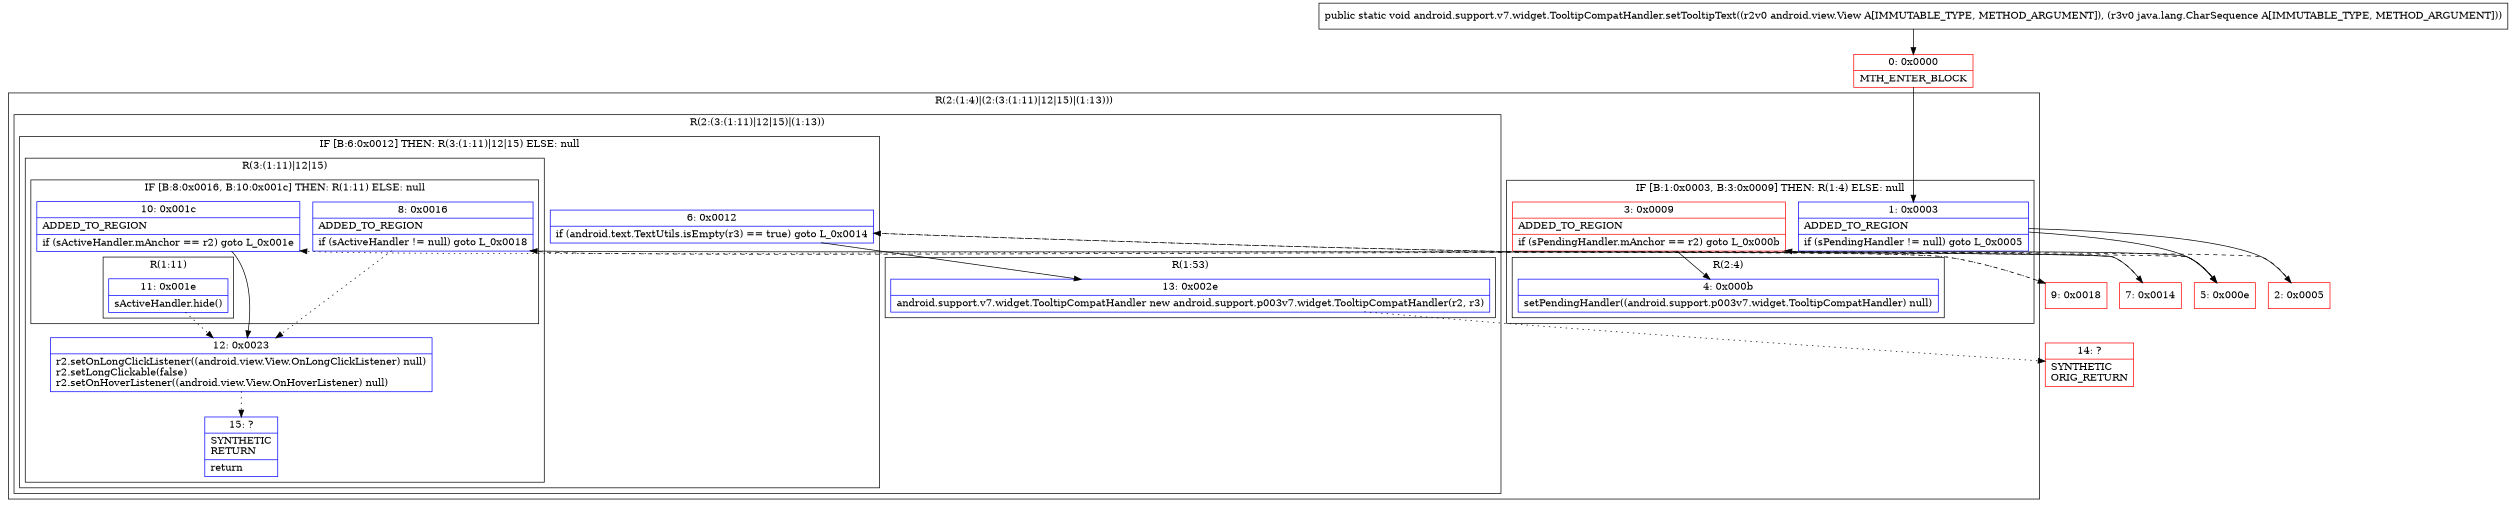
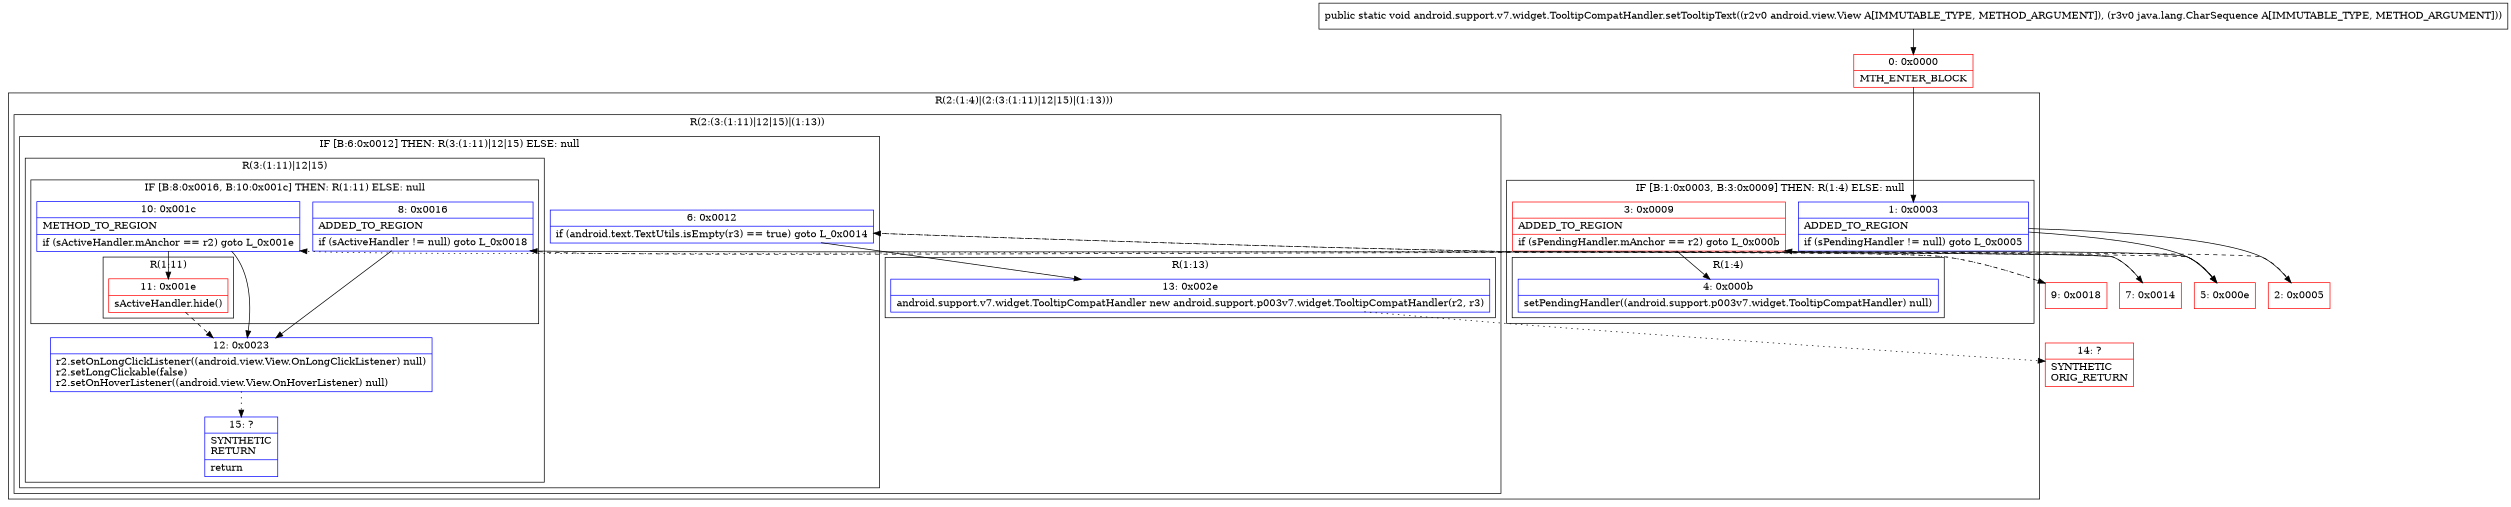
(95, 226) -> (100, 226)
none -> (168, 262)
(1190, 265) -> (1190, 265)
(1728, 265) -> (1728, 265)
(337, 292) -> (337, 292)
(168, 296) -> (168, 296)
(197, 323) -> (197, 323)
